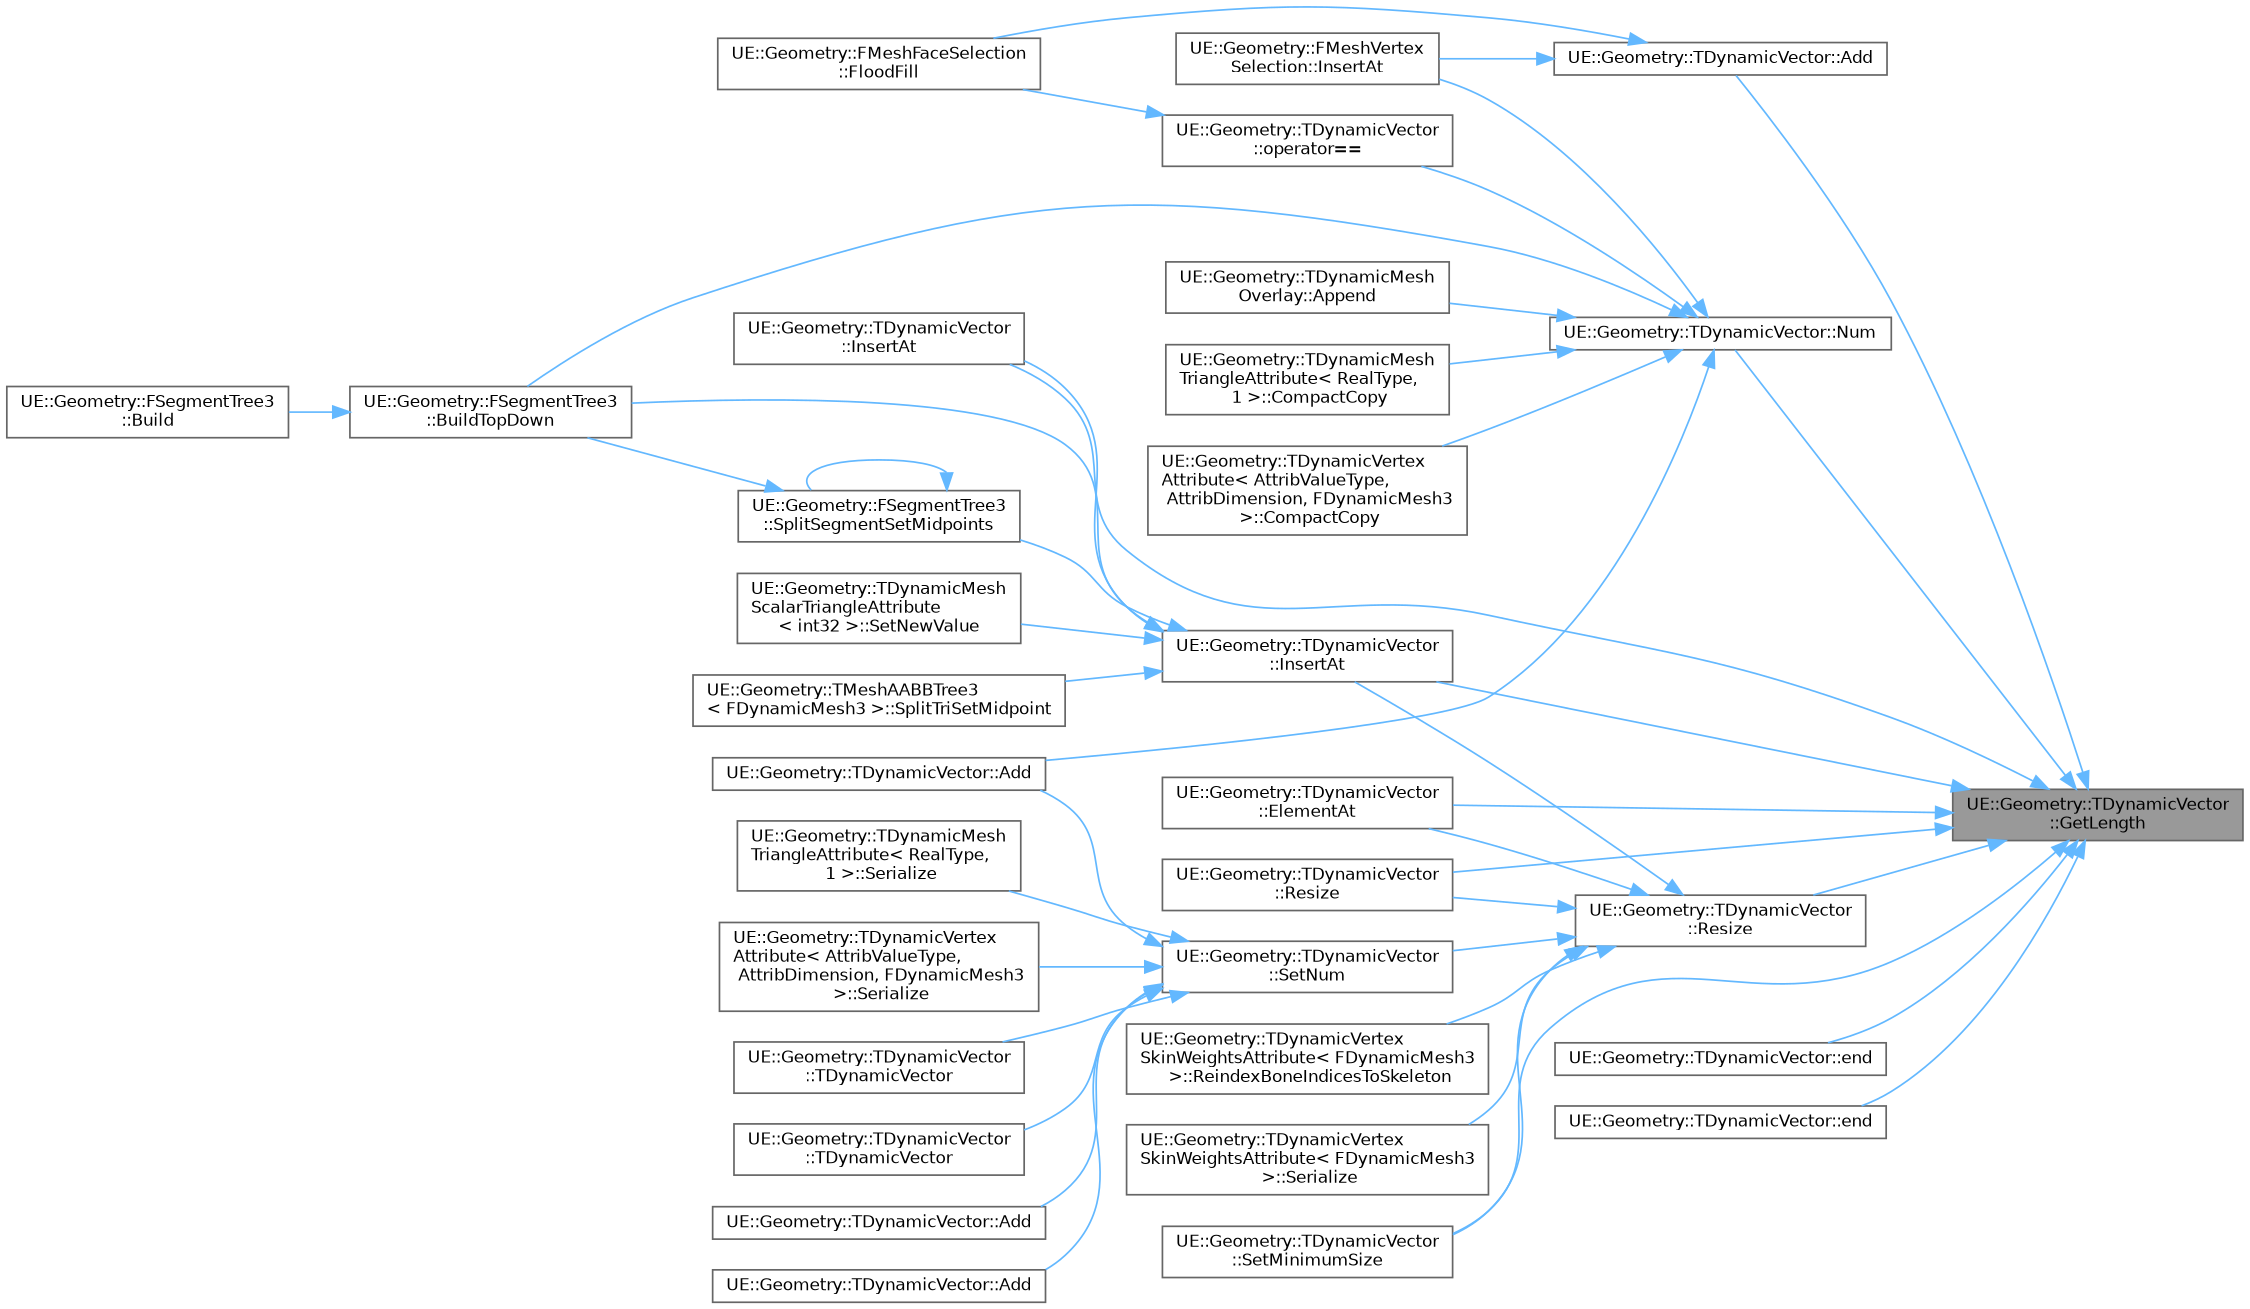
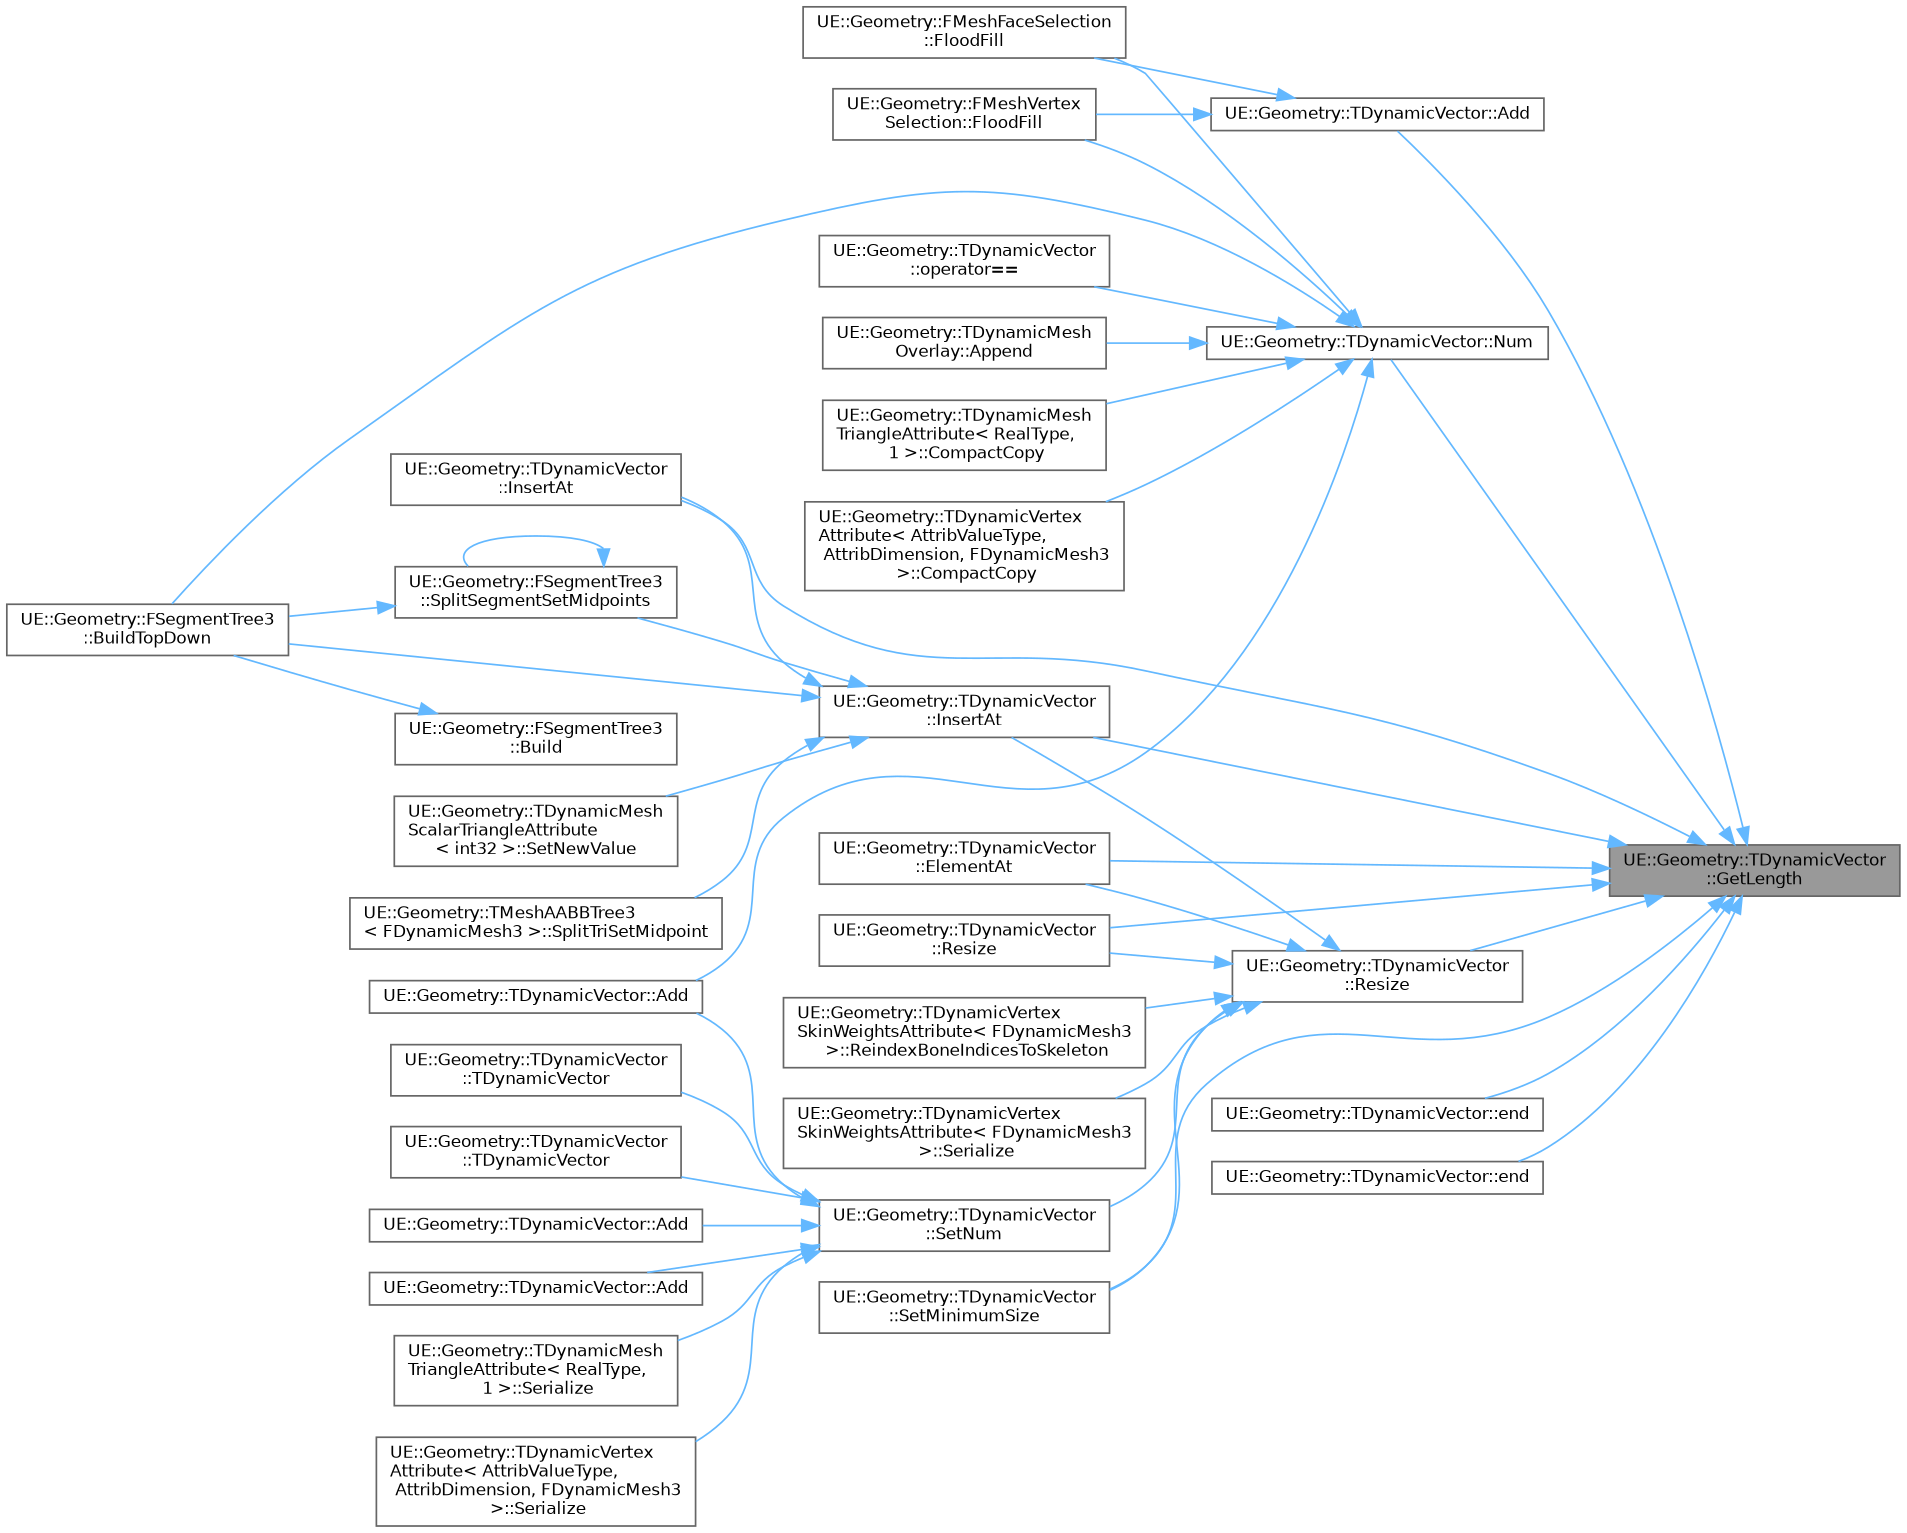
(1308, 59) -> (964, 114)
(1085, 101) -> (1237, 180)
(311, 412) -> (327, 683)
